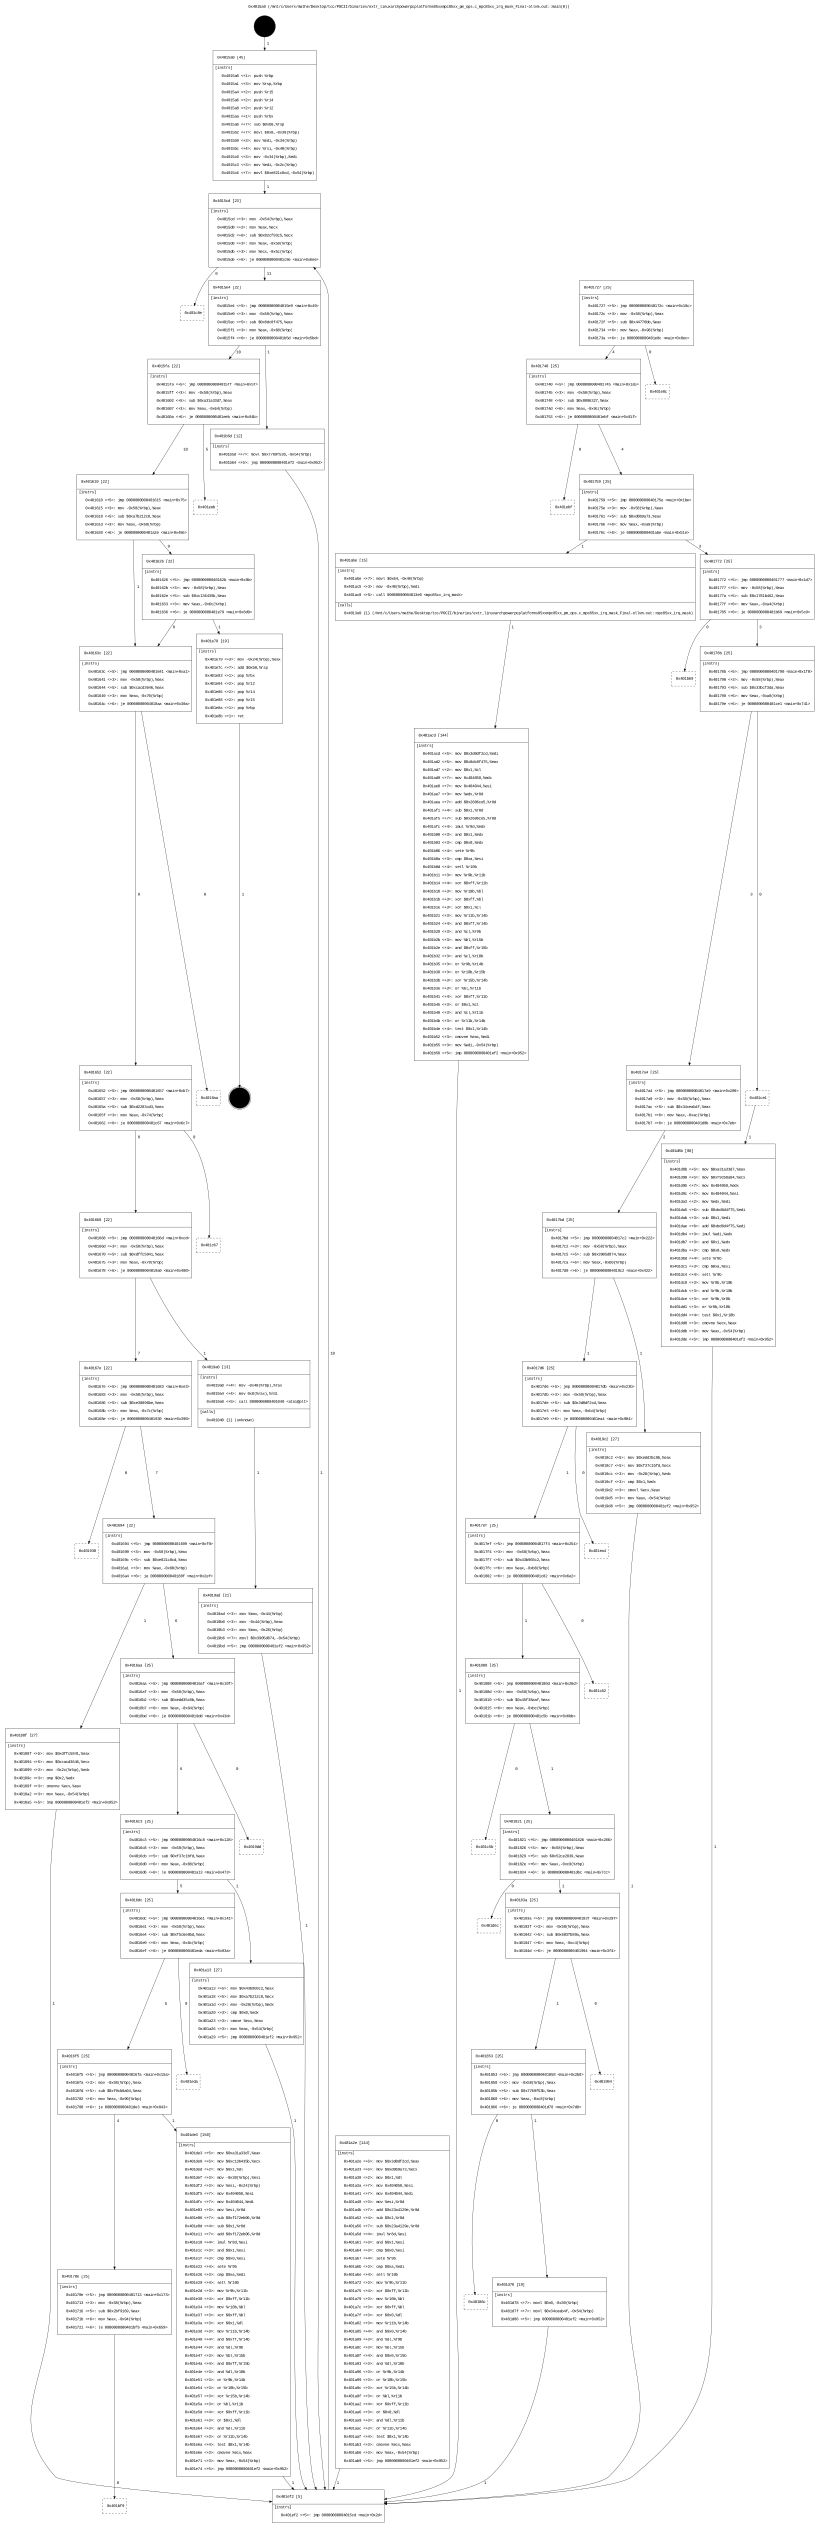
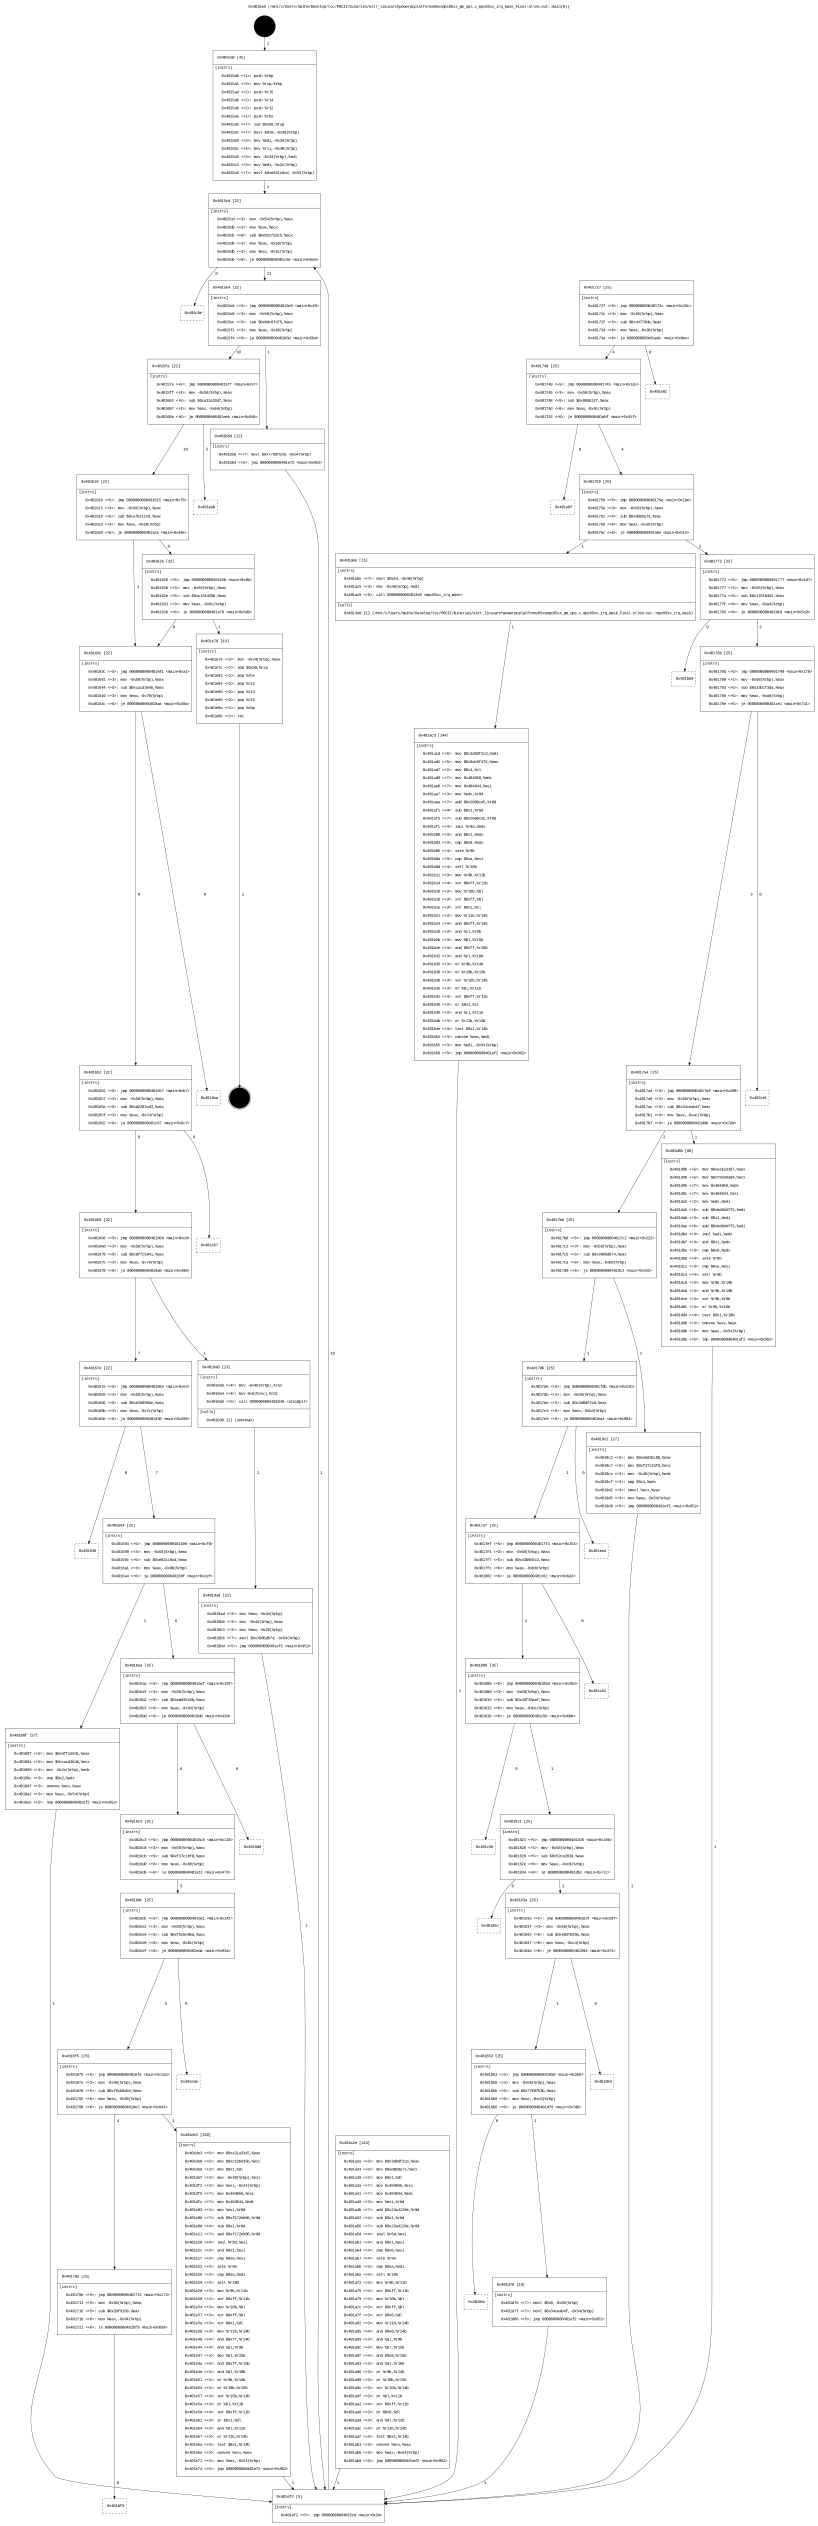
(750, 1123) -> (692, 1136)
(247, 2004) -> none
